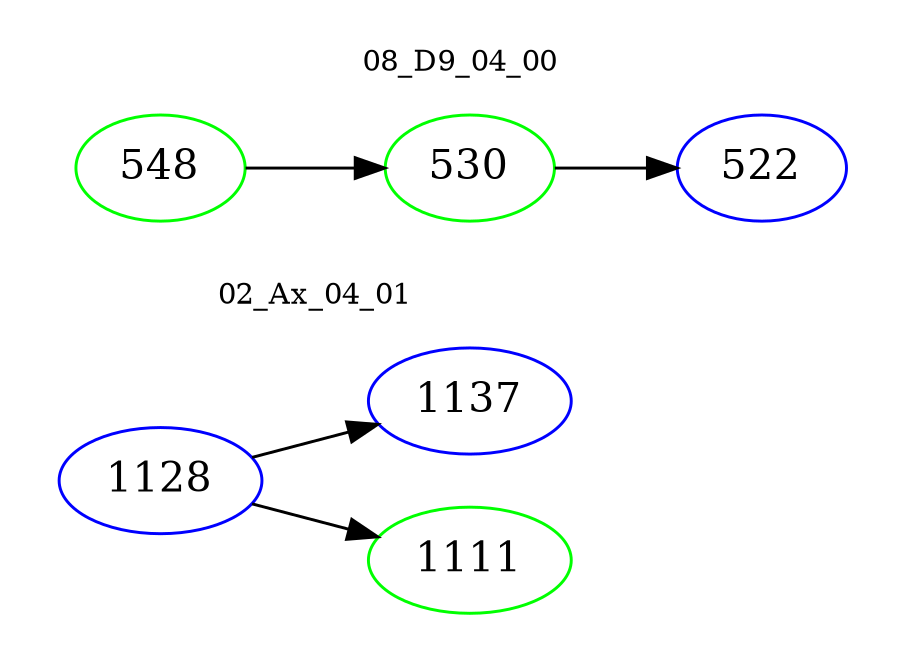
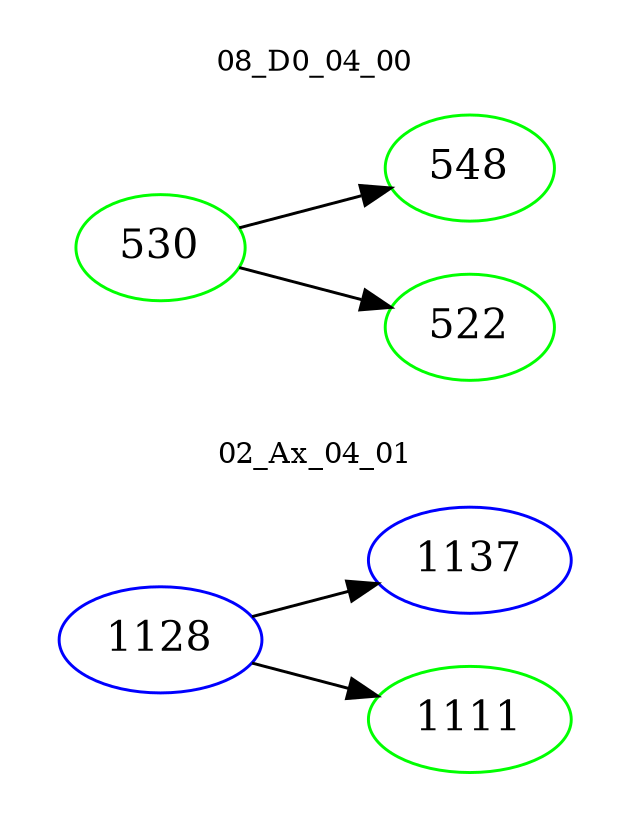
(461, 63) -> (315, 63)
(300, 168) -> (300, 212)
(762, 168) -> (470, 327)
